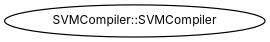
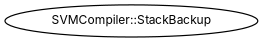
(135, 21) -> (131, 21)
